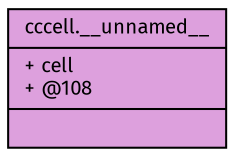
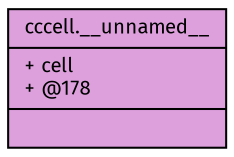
(59, 89) -> (58, 89)
